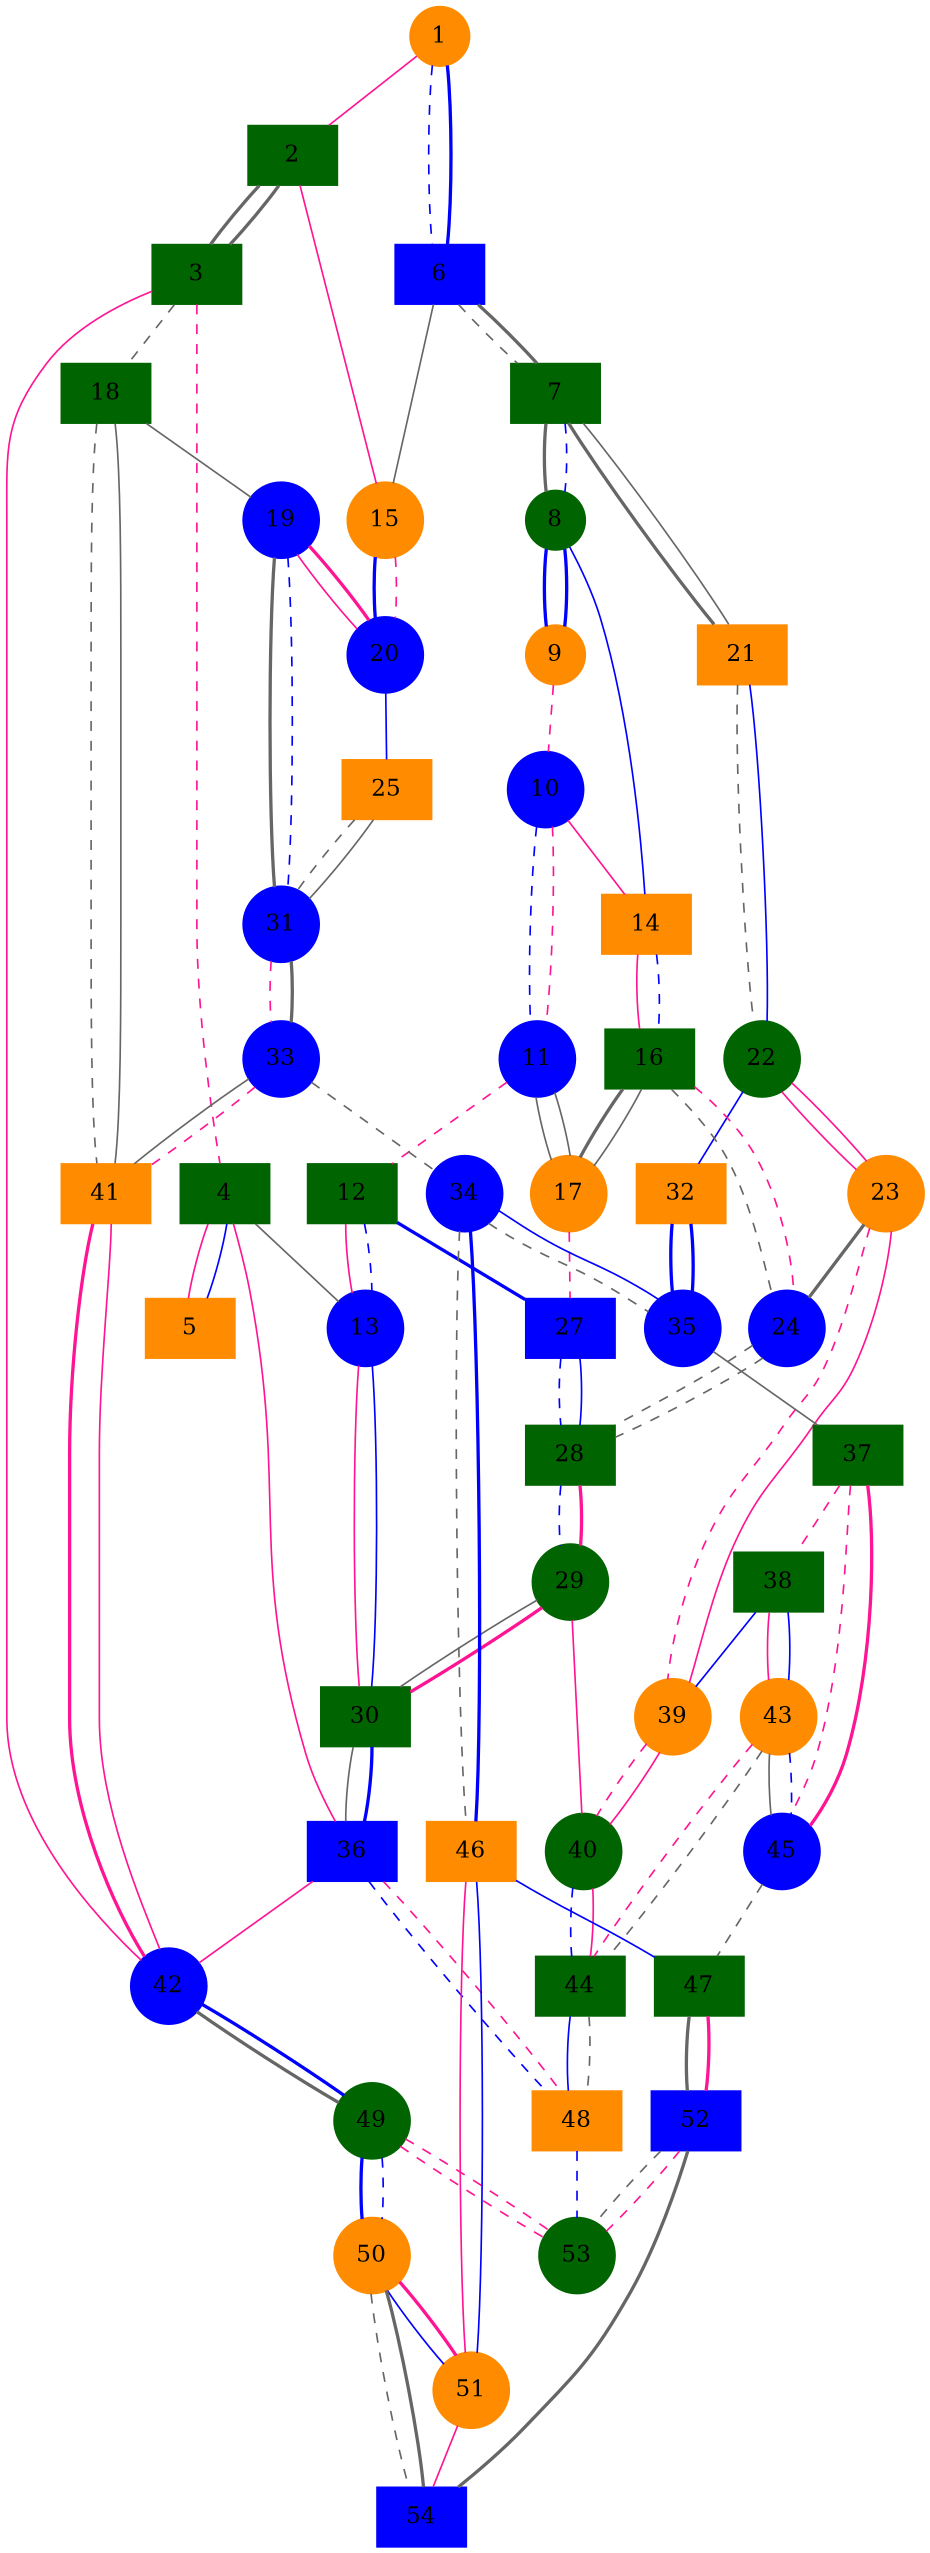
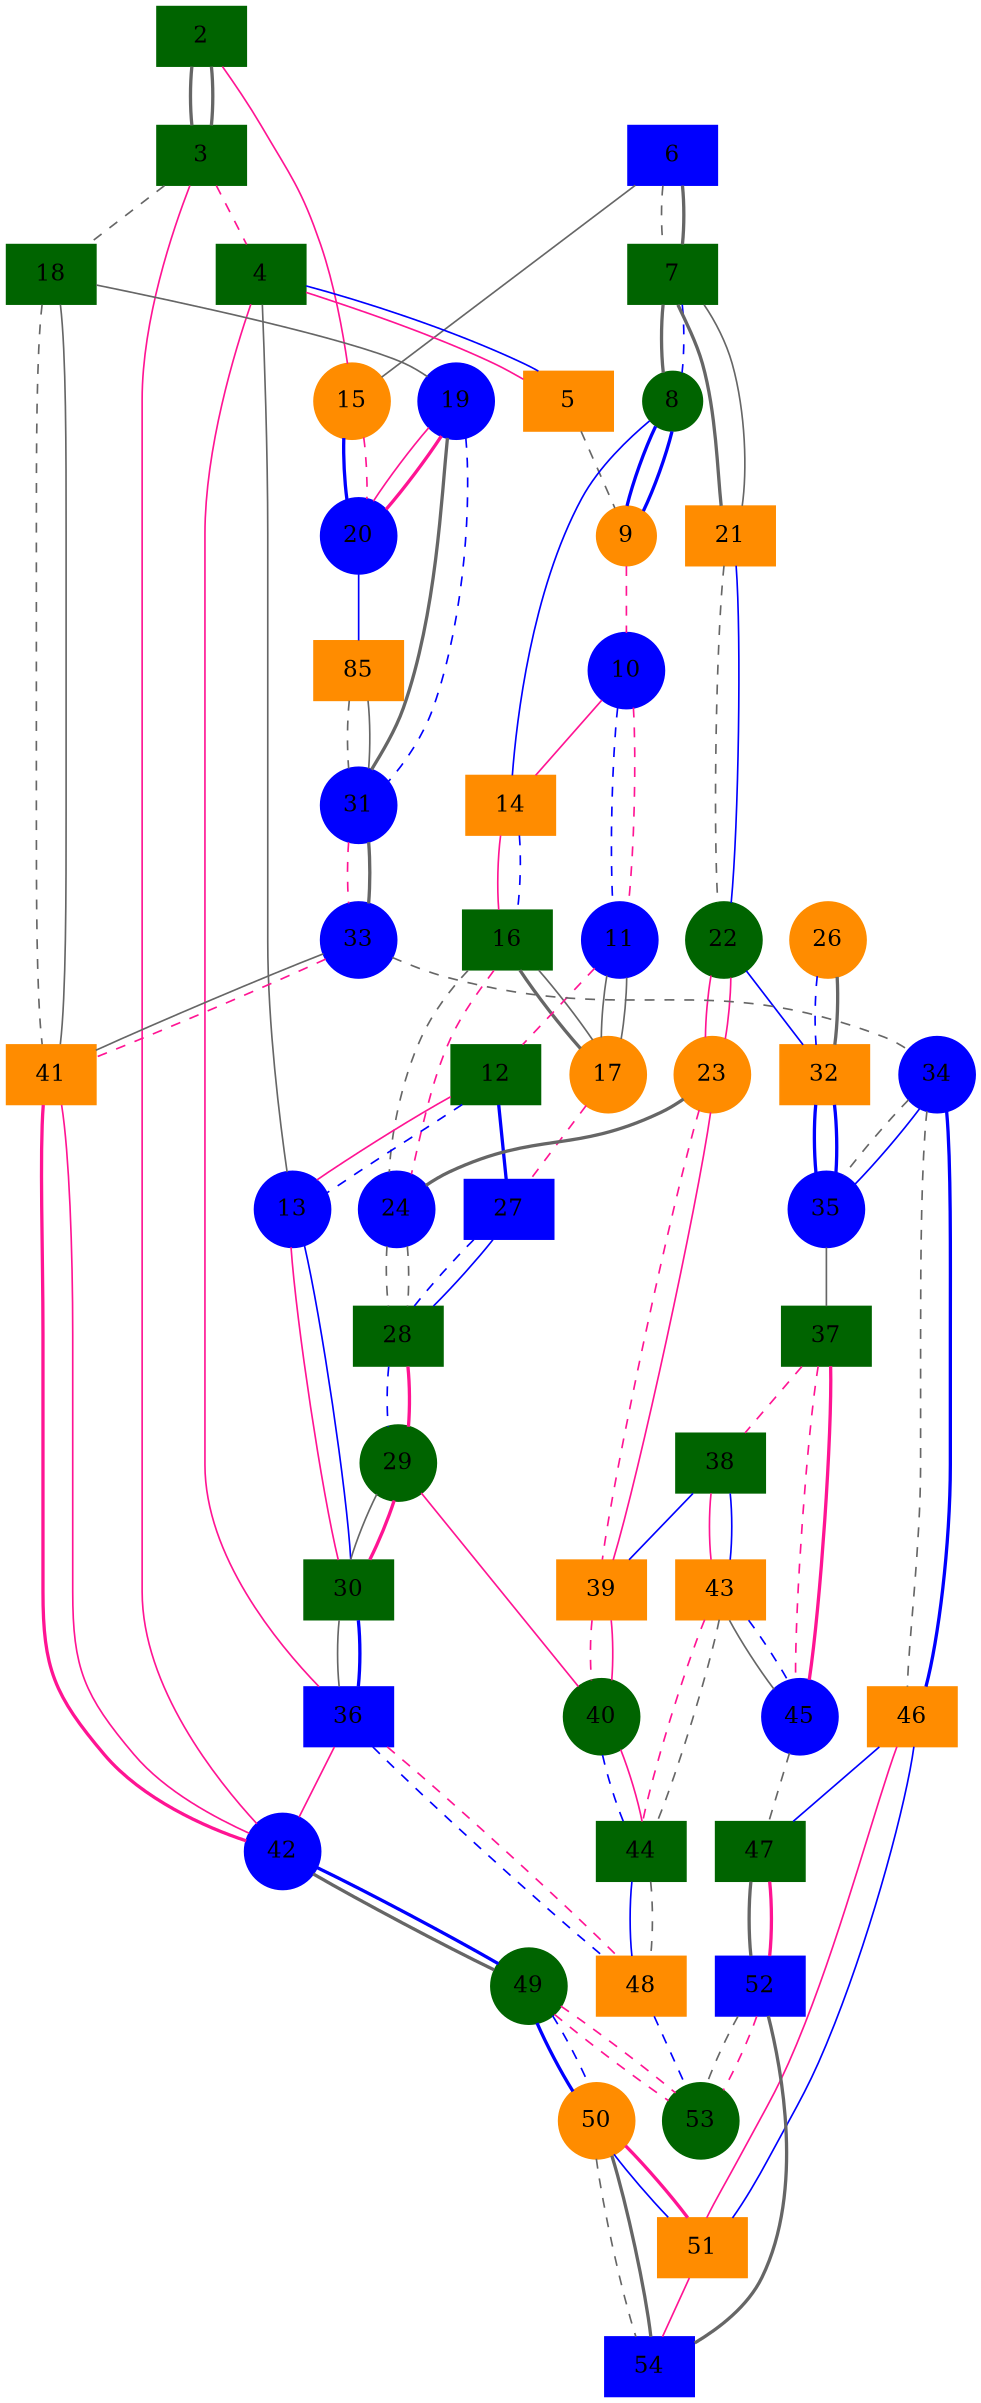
(440, 36) -> none
none -> (594, 460)
(387, 790) -> (359, 671)
none -> (828, 940)
(673, 1717) -> (602, 1590)
(779, 1717) -> (721, 1590)
(471, 2390) -> (702, 2248)
